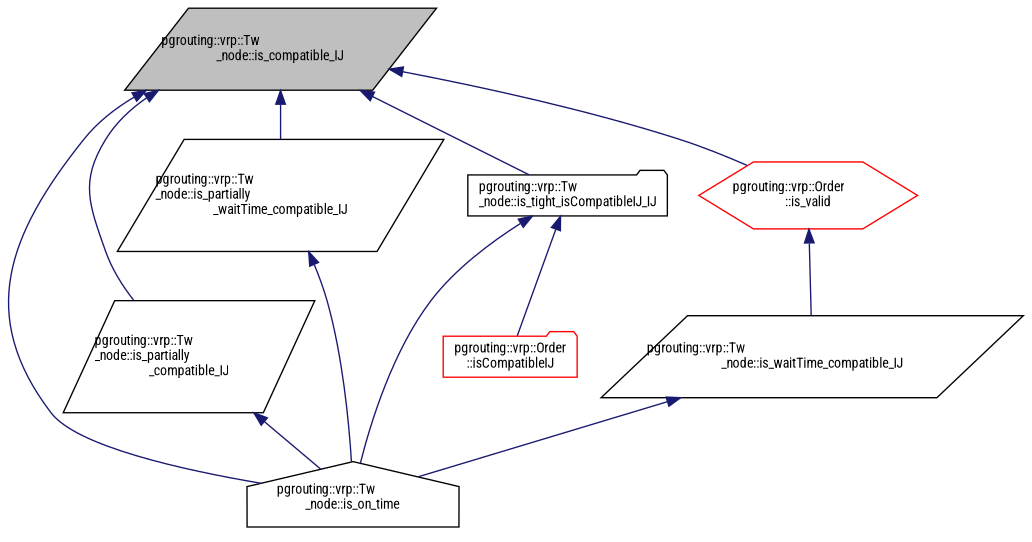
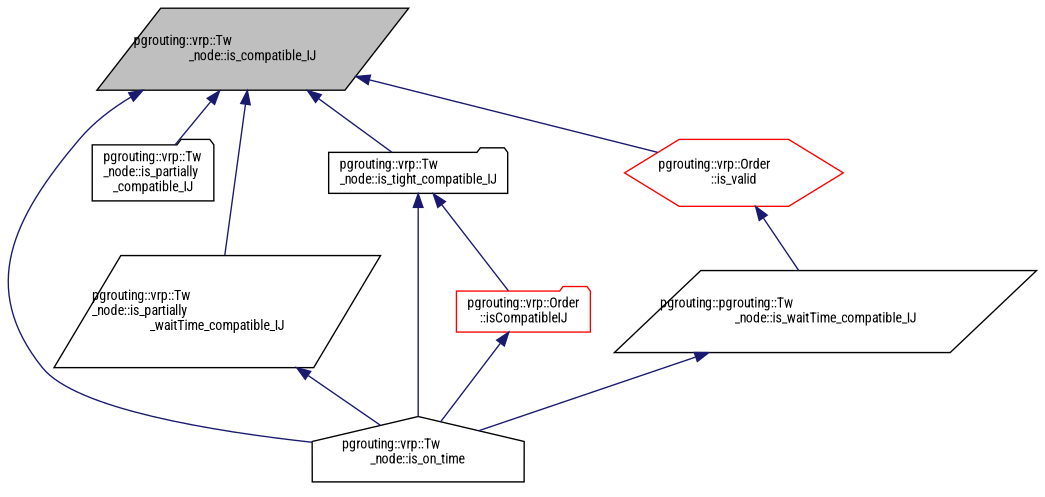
(568, 195) -> (418, 173)
(189, 357) -> (153, 173)
(812, 357) -> (825, 312)
(293, 445) -> (470, 383)
